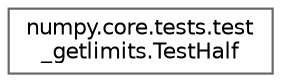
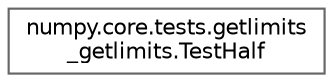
(141, 41) -> (167, 41)
